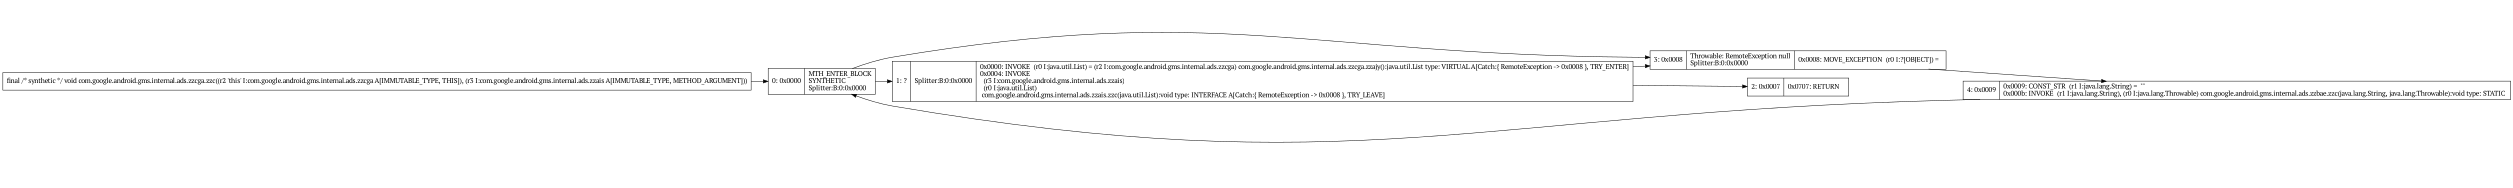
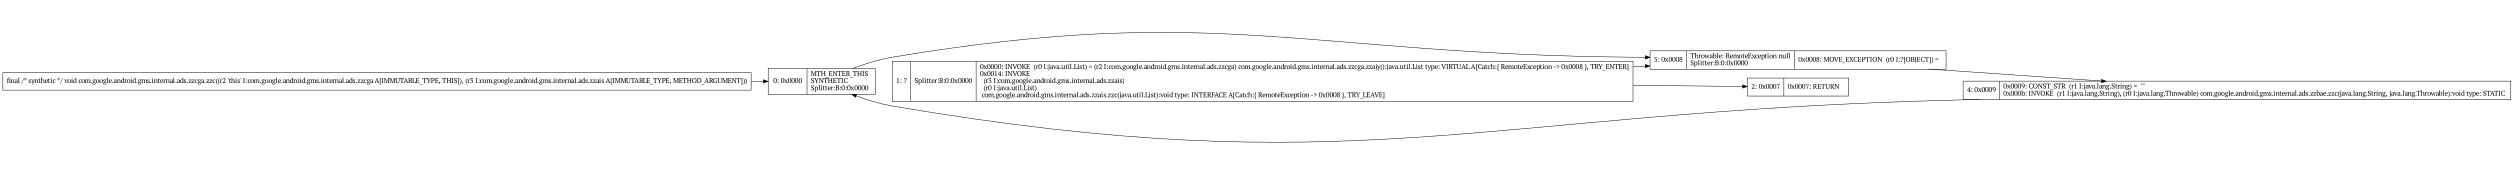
(840, 74) -> (839, 74)
(1007, 74) -> (1007, 74)
(881, 81) -> none
(1816, 87) -> (1816, 87)
